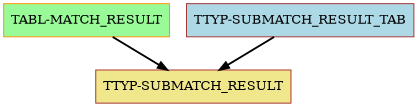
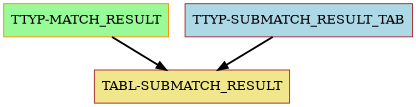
(87, 20) -> (86, 20)
(193, 87) -> (192, 87)
